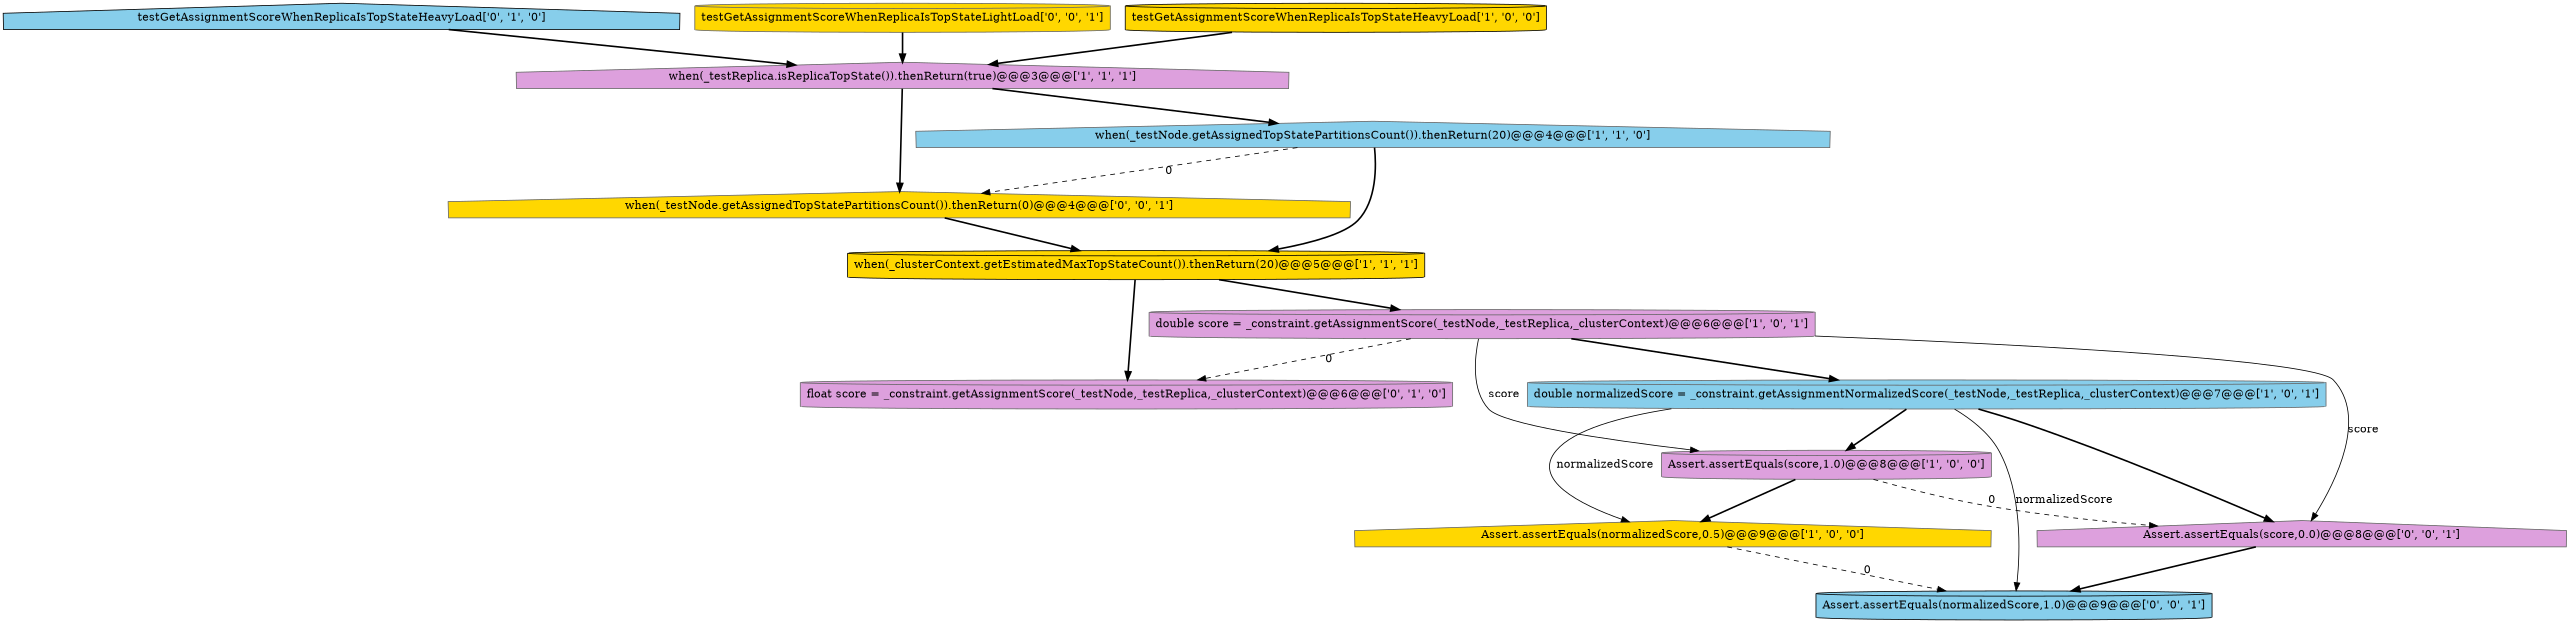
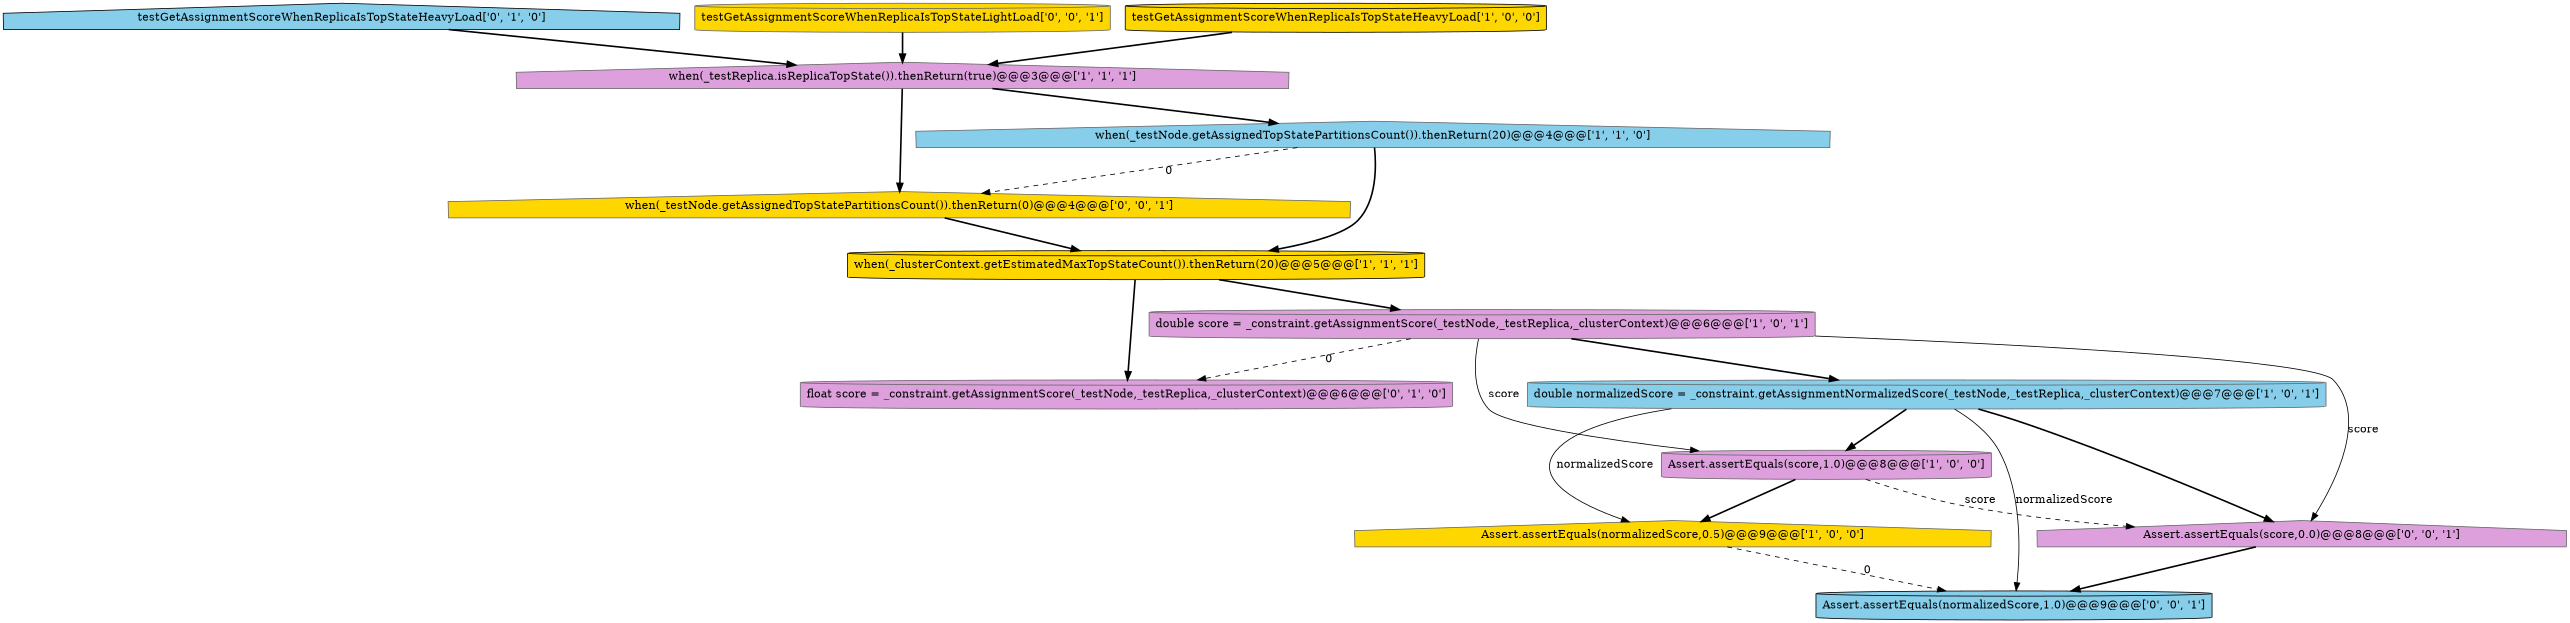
(1992, 500) -> (1980, 500)
